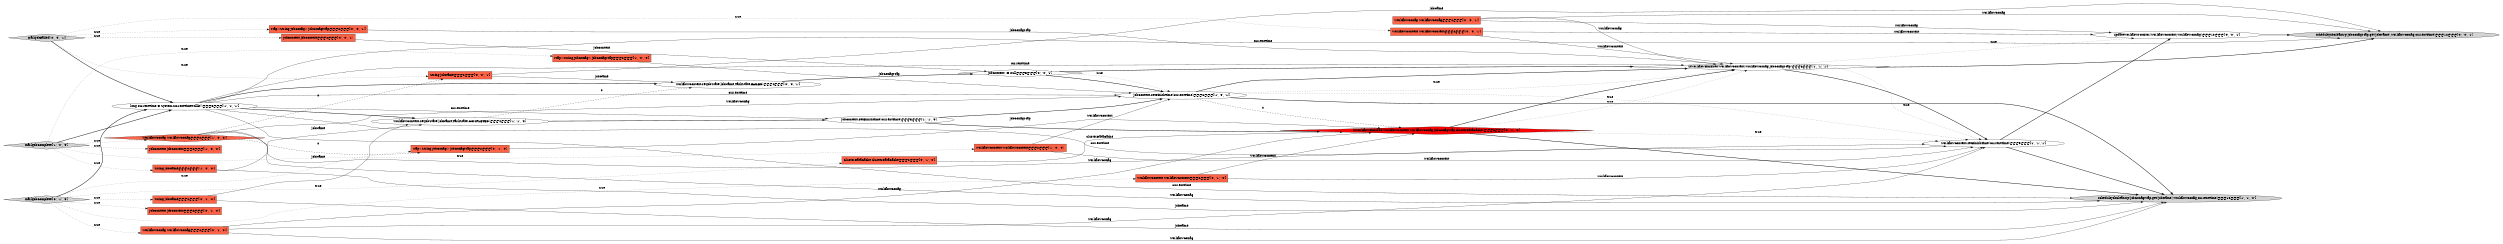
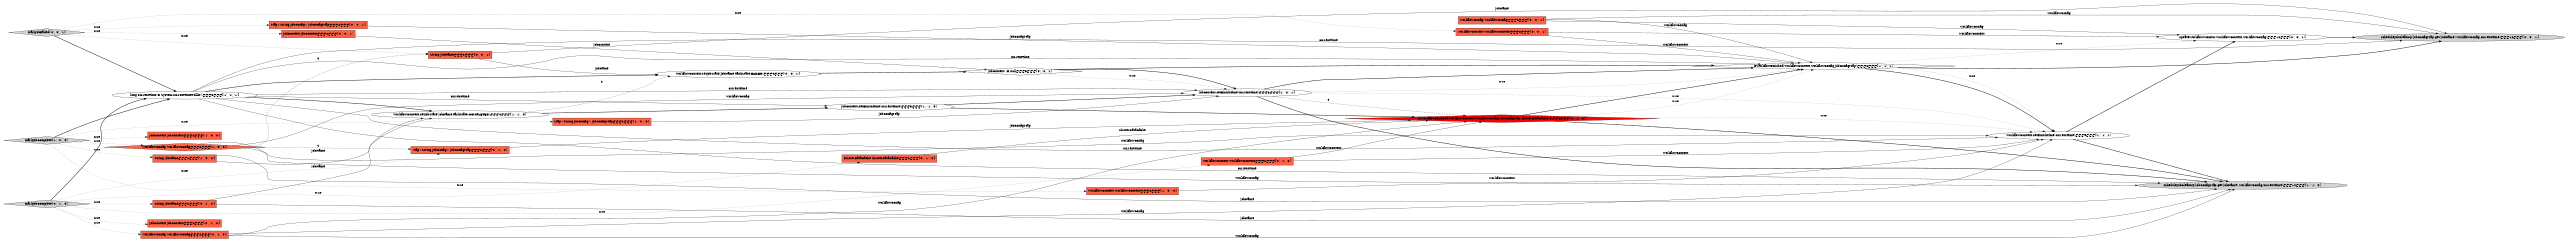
(1100, 122) -> none
